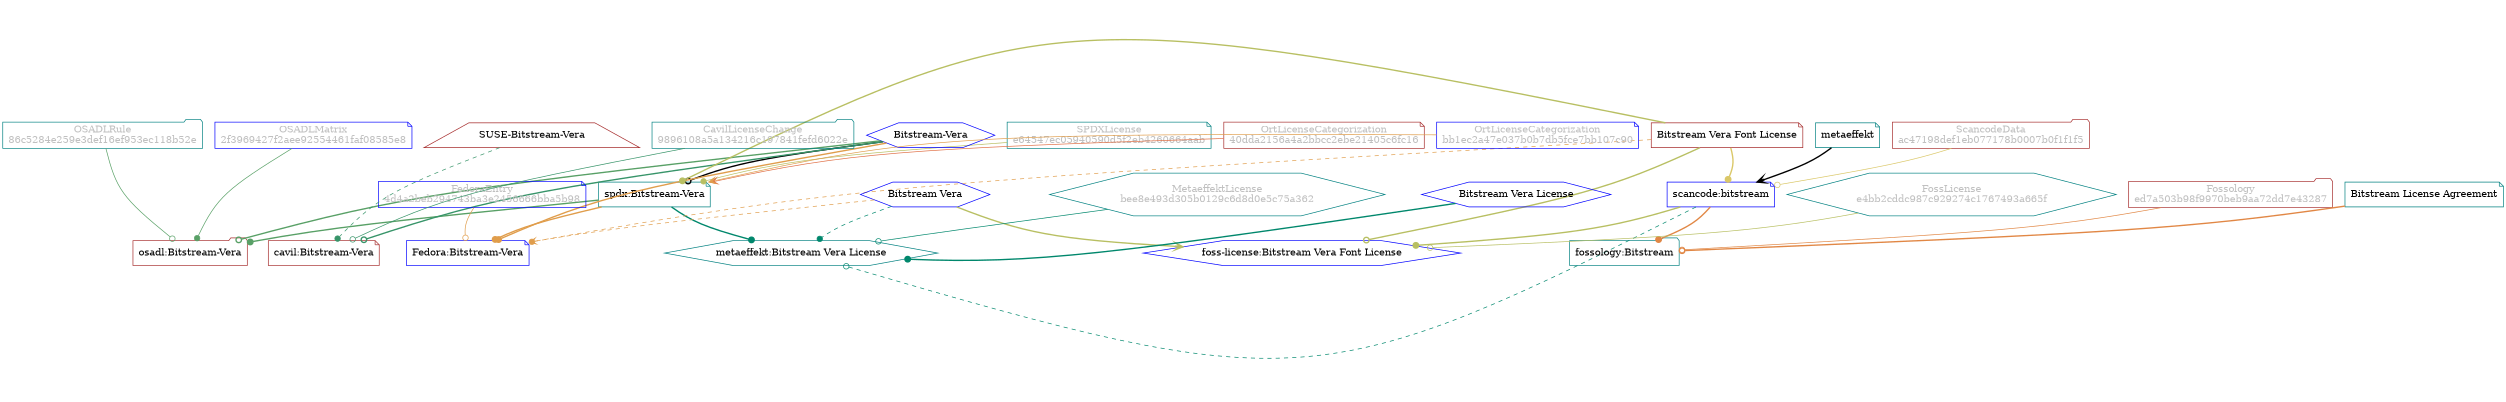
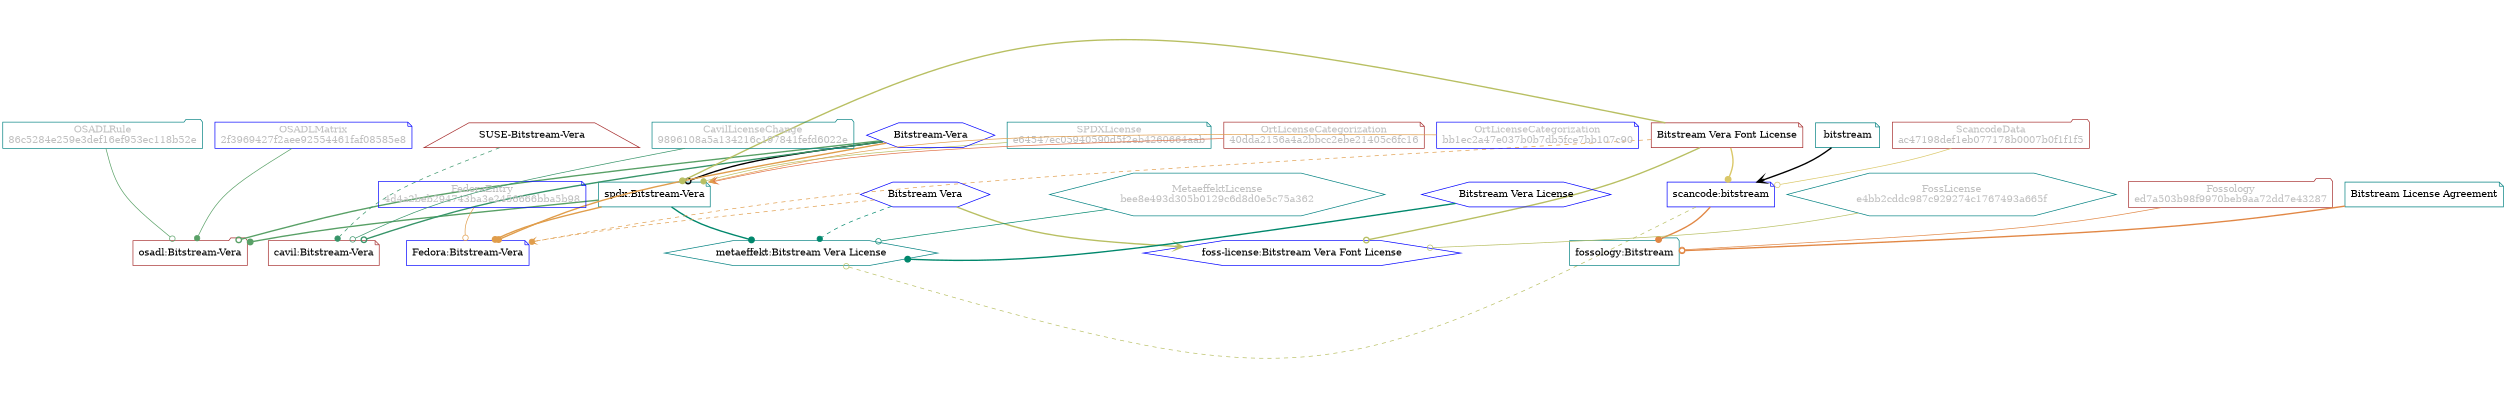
(1848, 135) -> (1848, 135)
(1551, 234) -> none
(1282, 357) -> (1282, 357)
